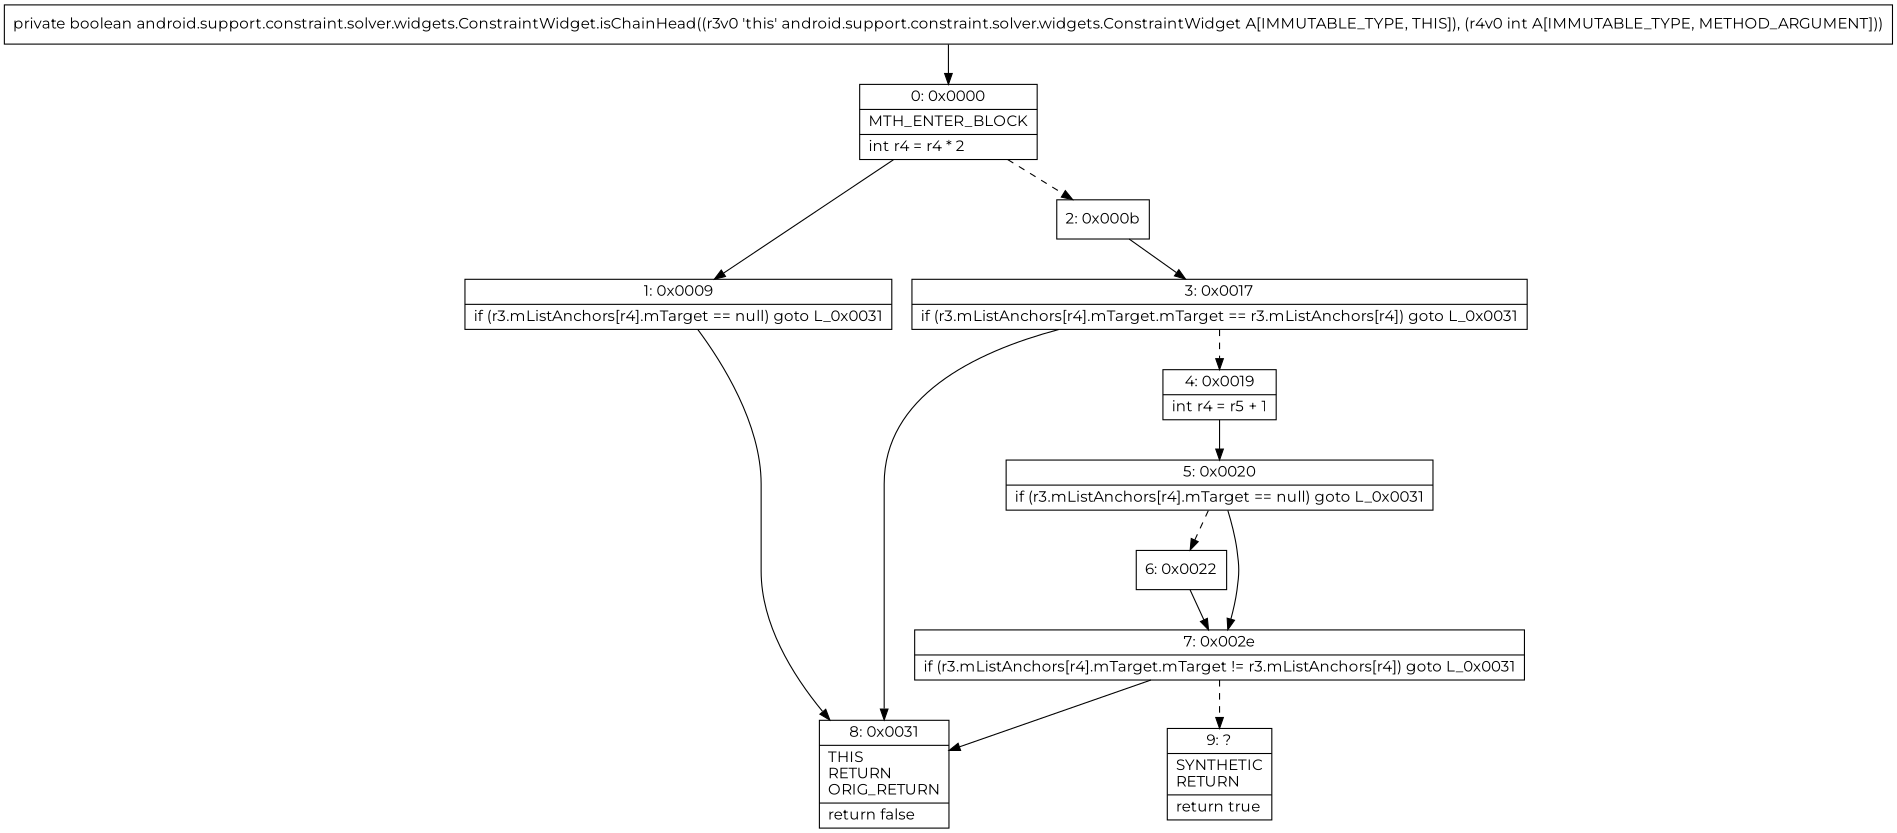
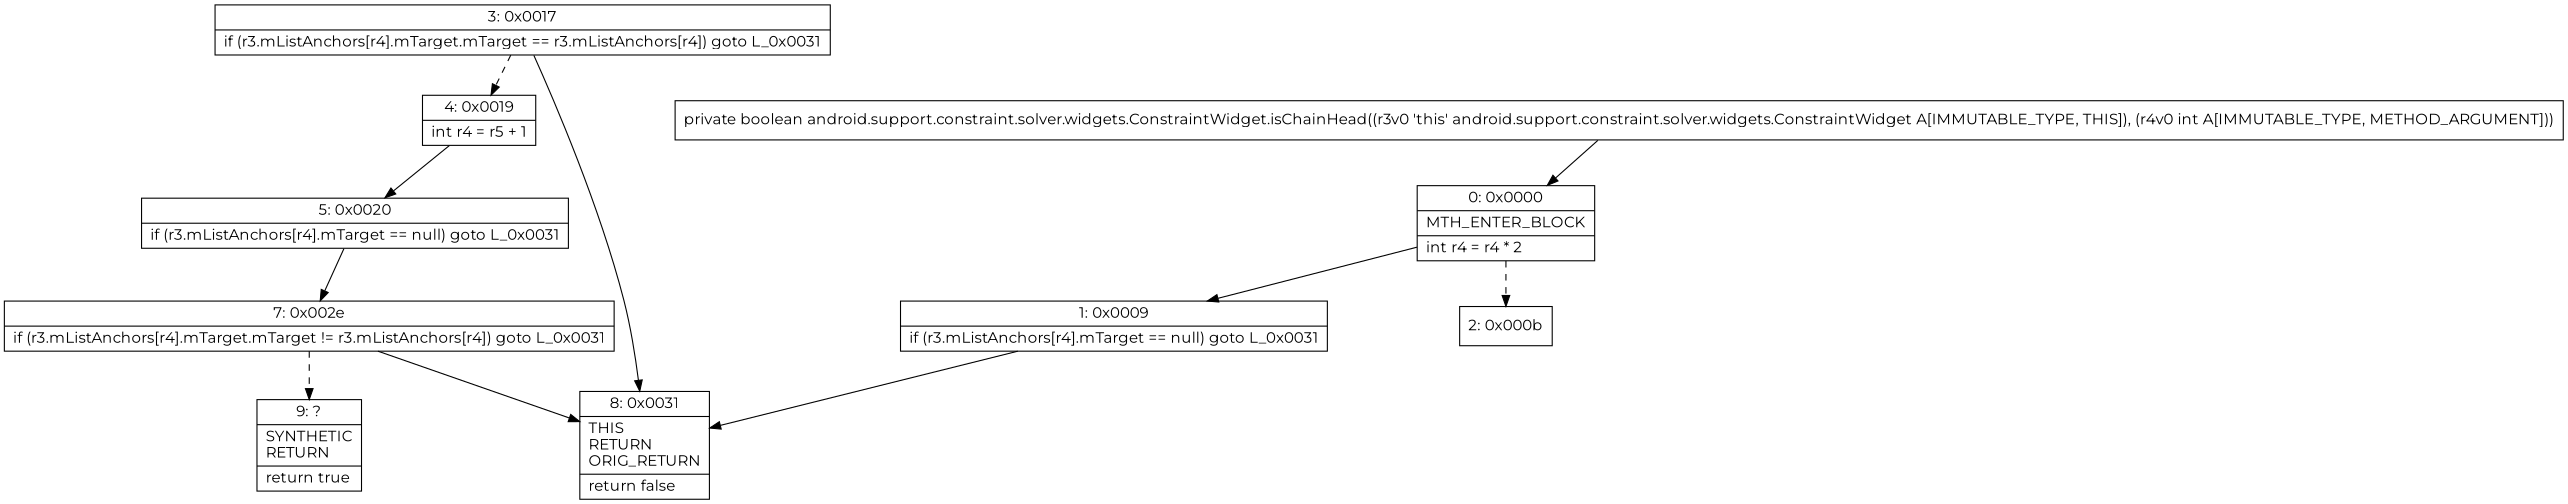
(1153, 256) -> none
(1181, 570) -> none
